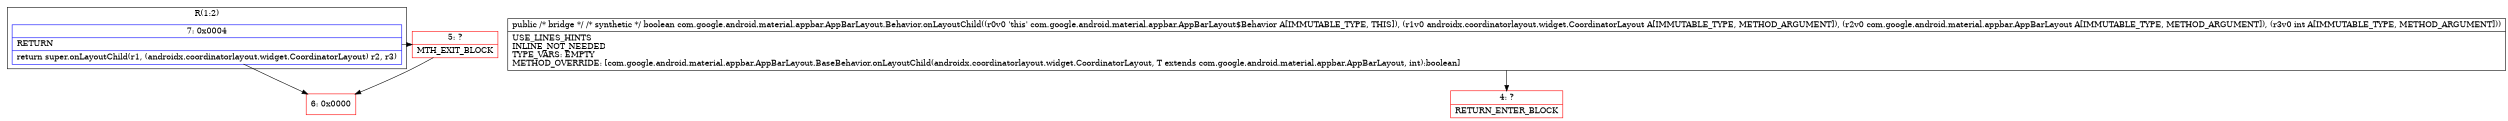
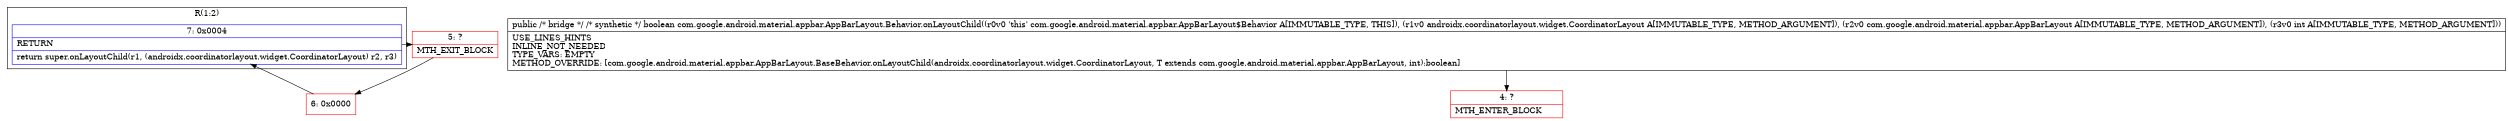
(273, 78) -> (285, 80)
(1507, 111) -> (1499, 111)
